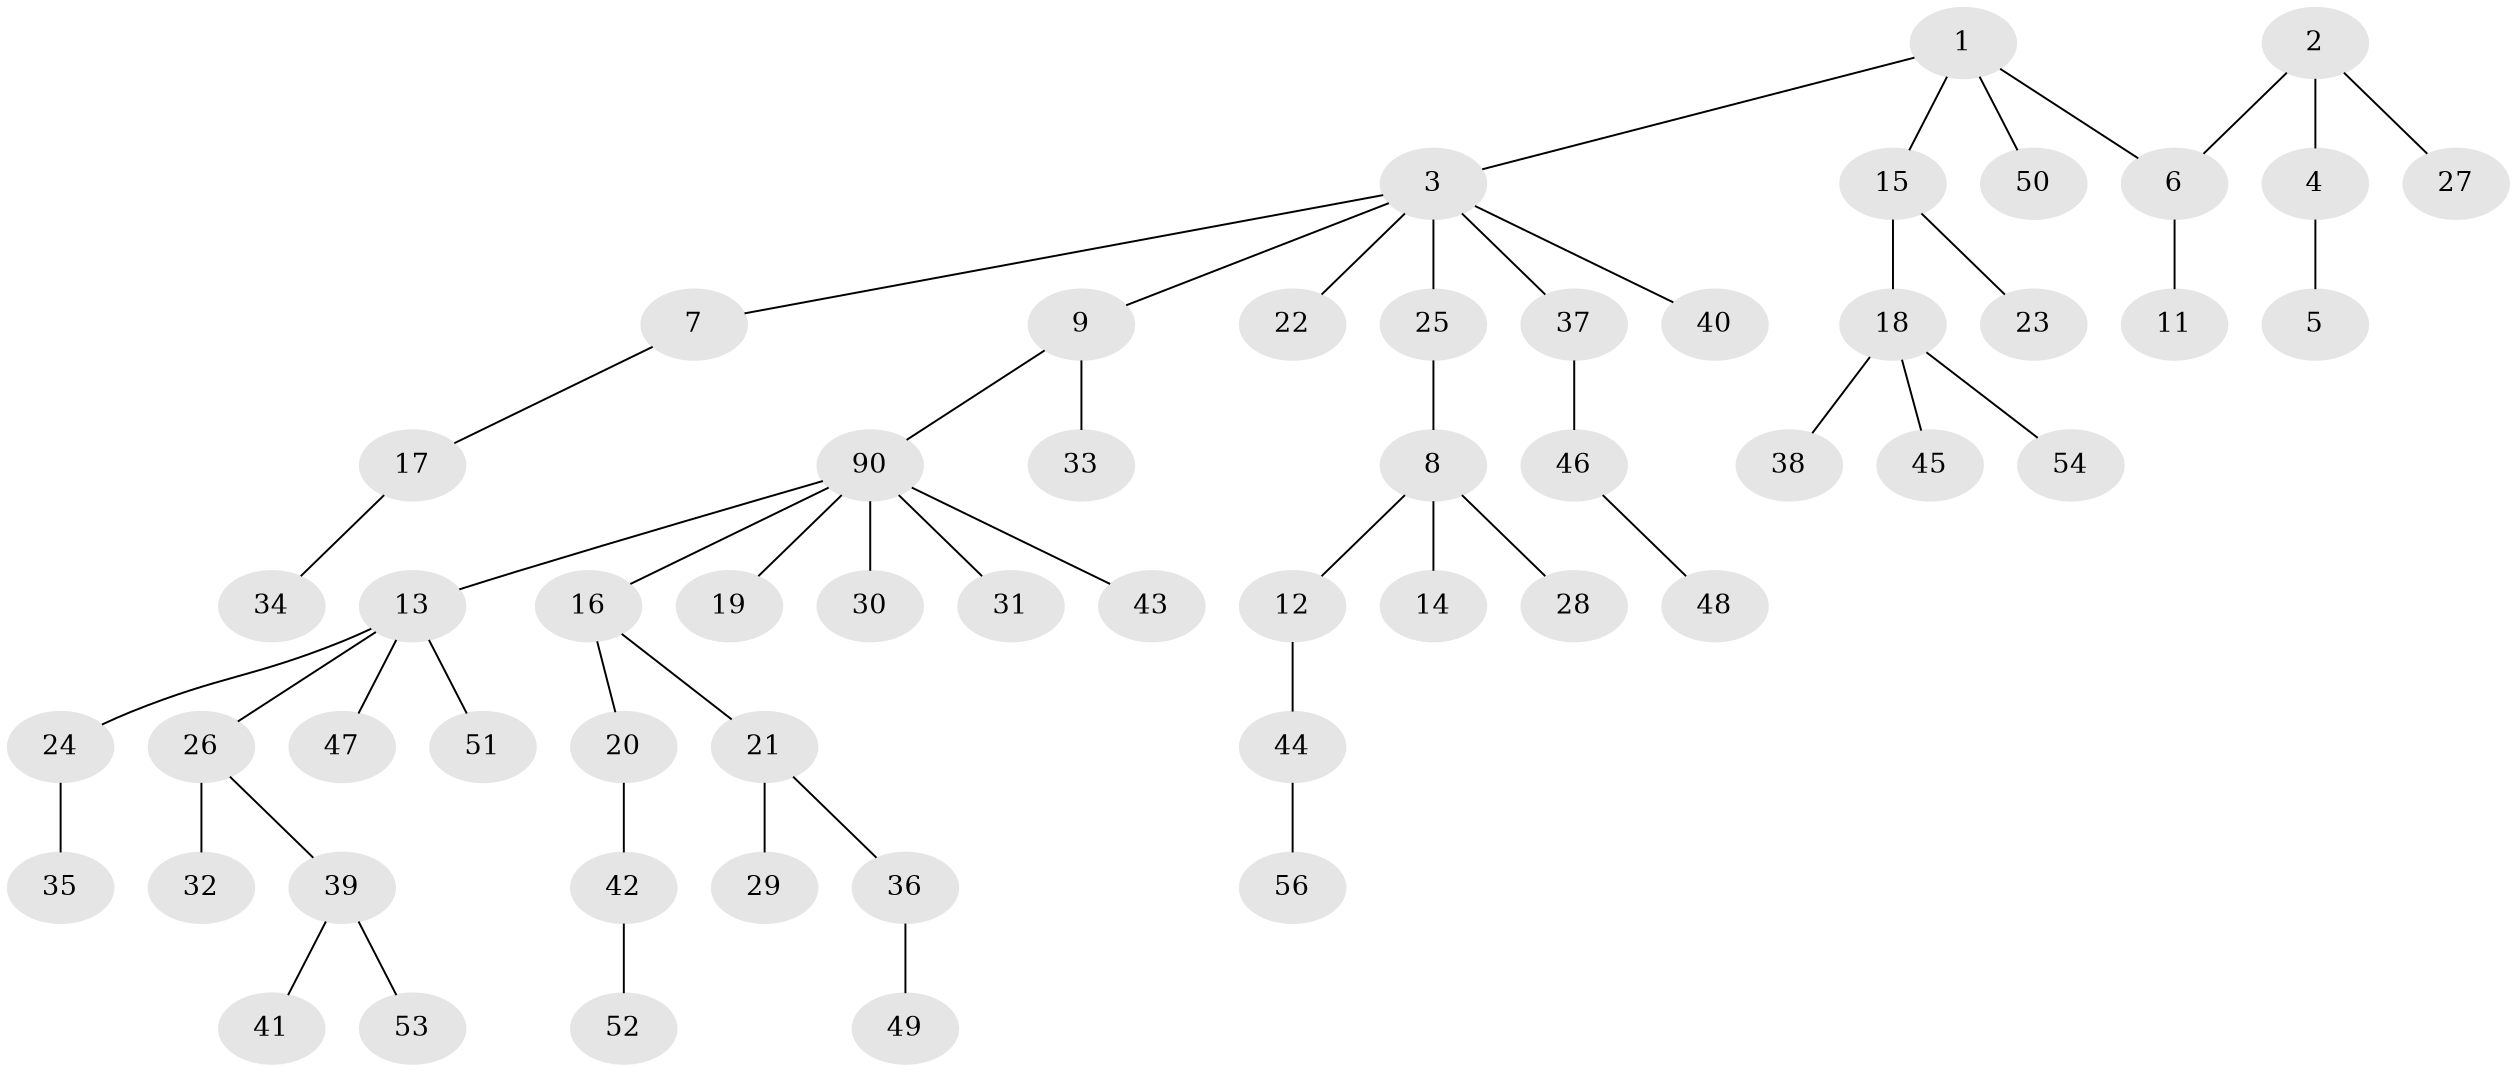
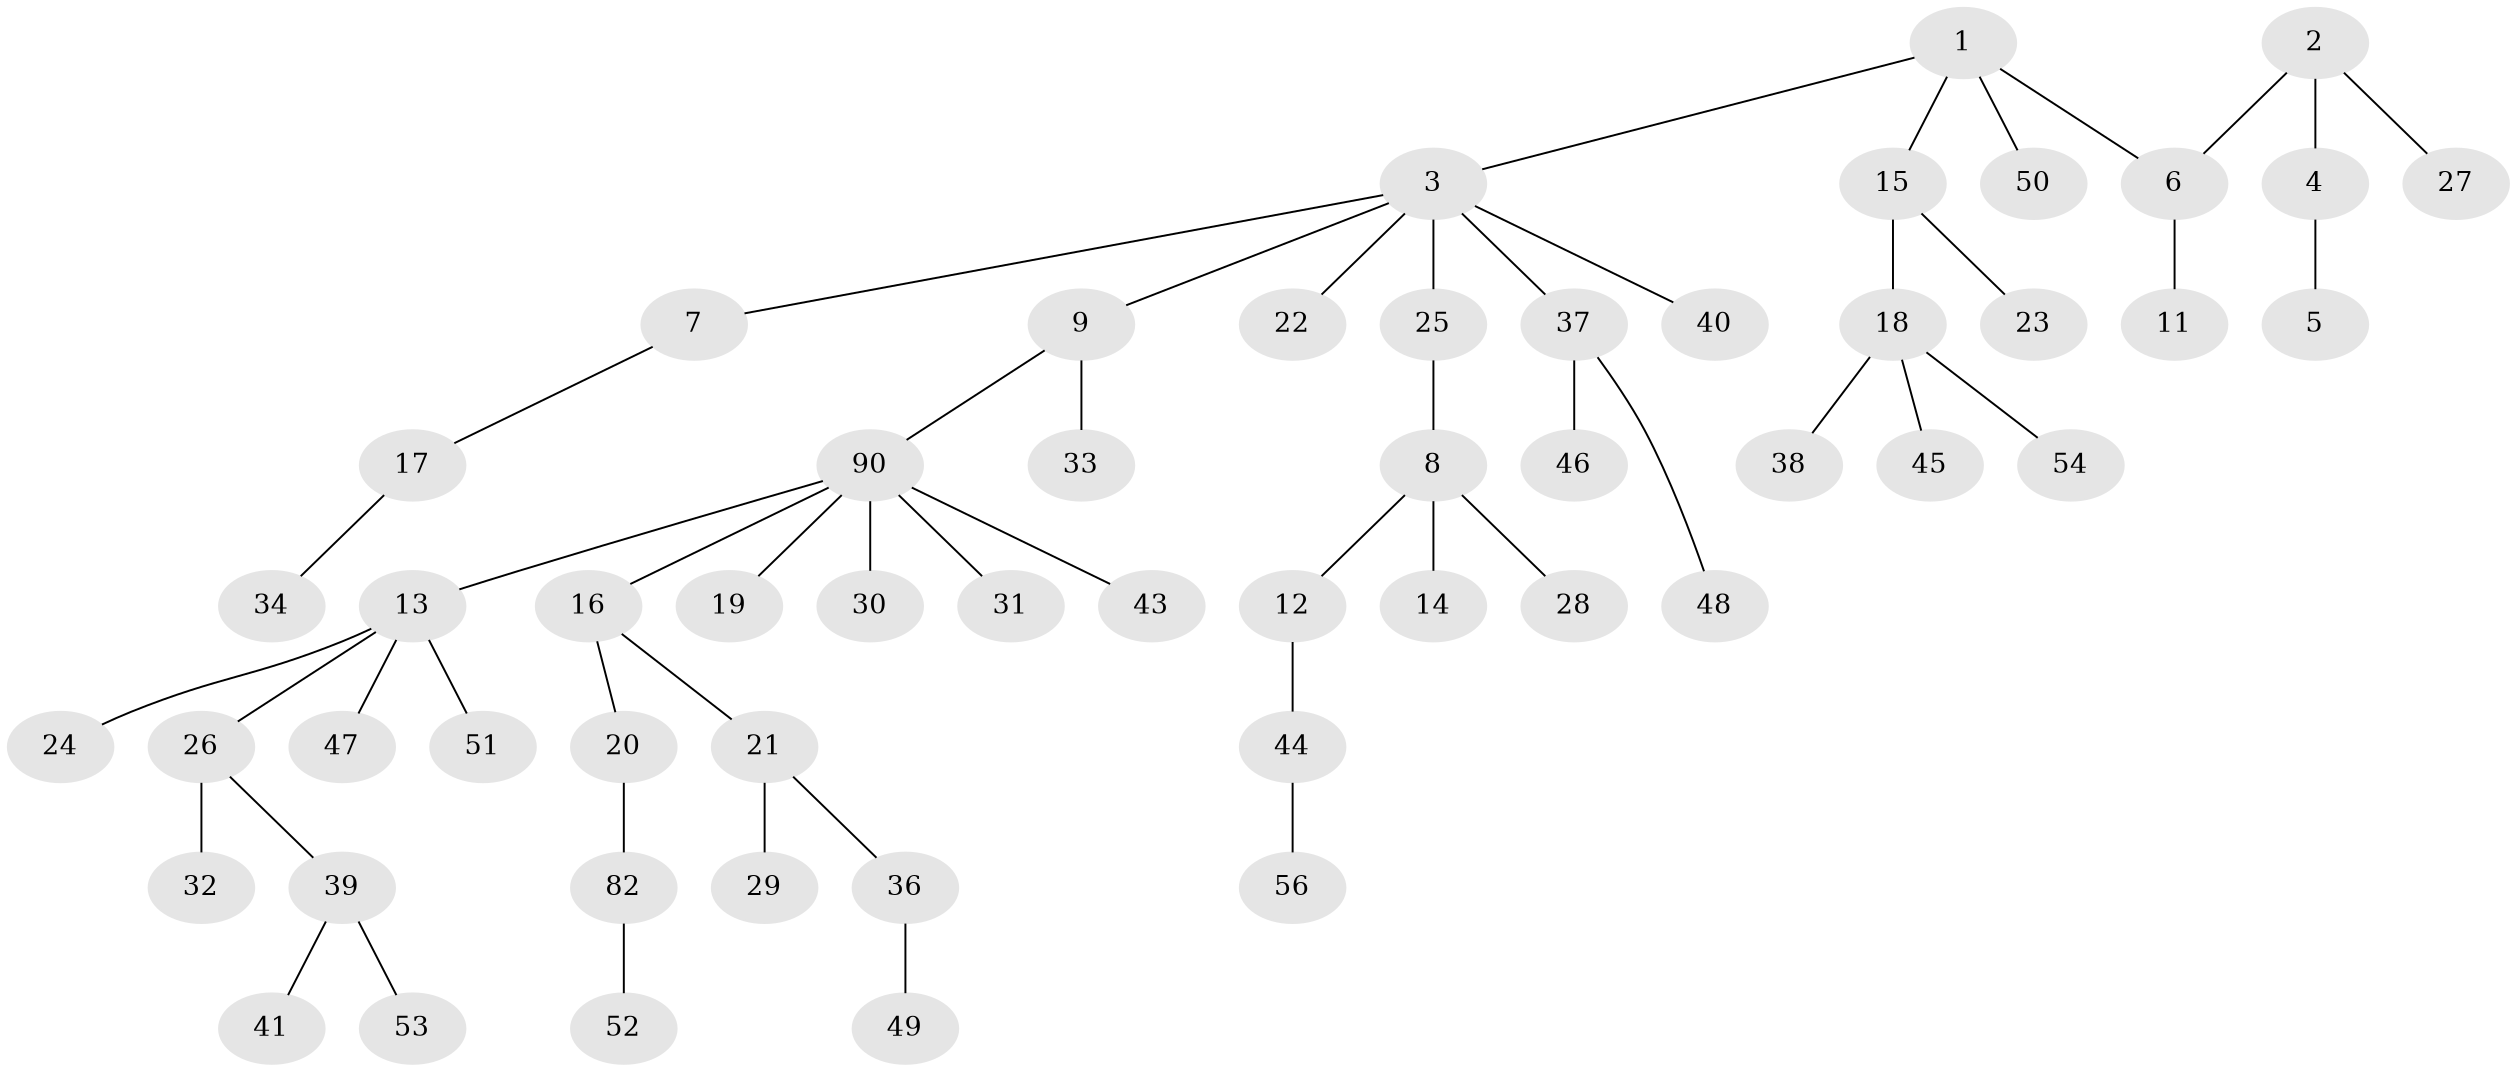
(1644, 536) -> (1659, 460)
(61, 888) -> none
(624, 888) -> (624, 888)
